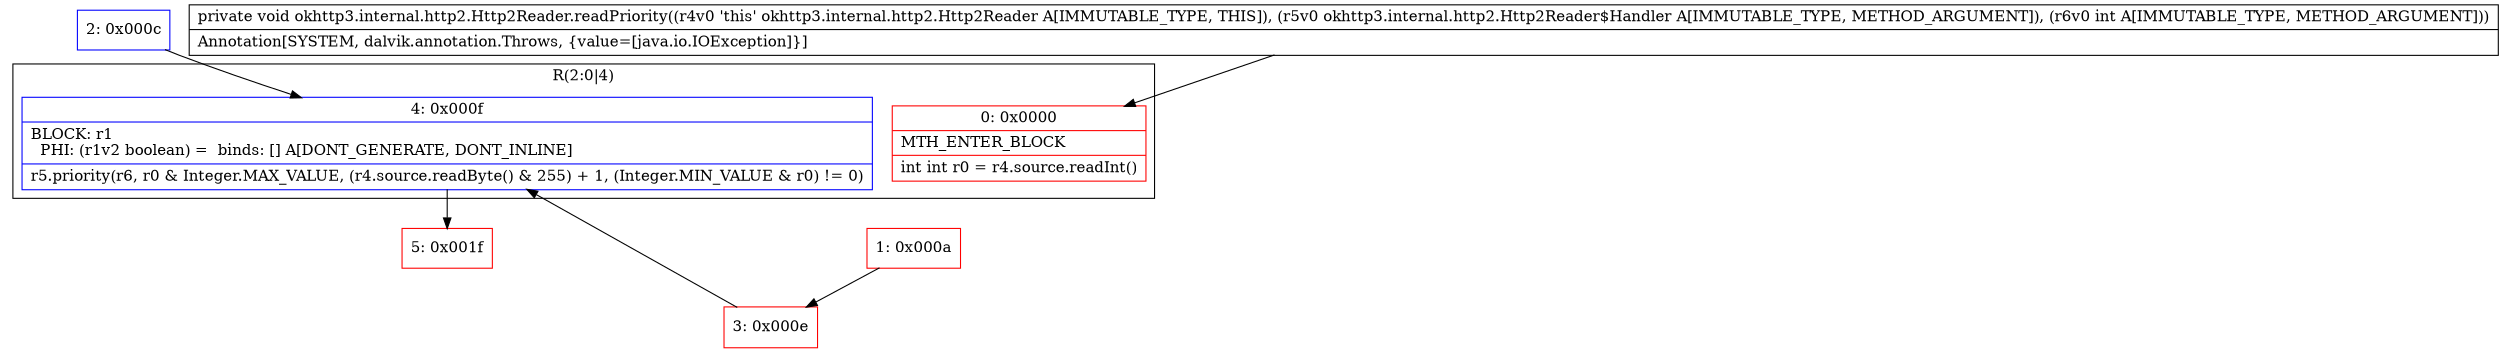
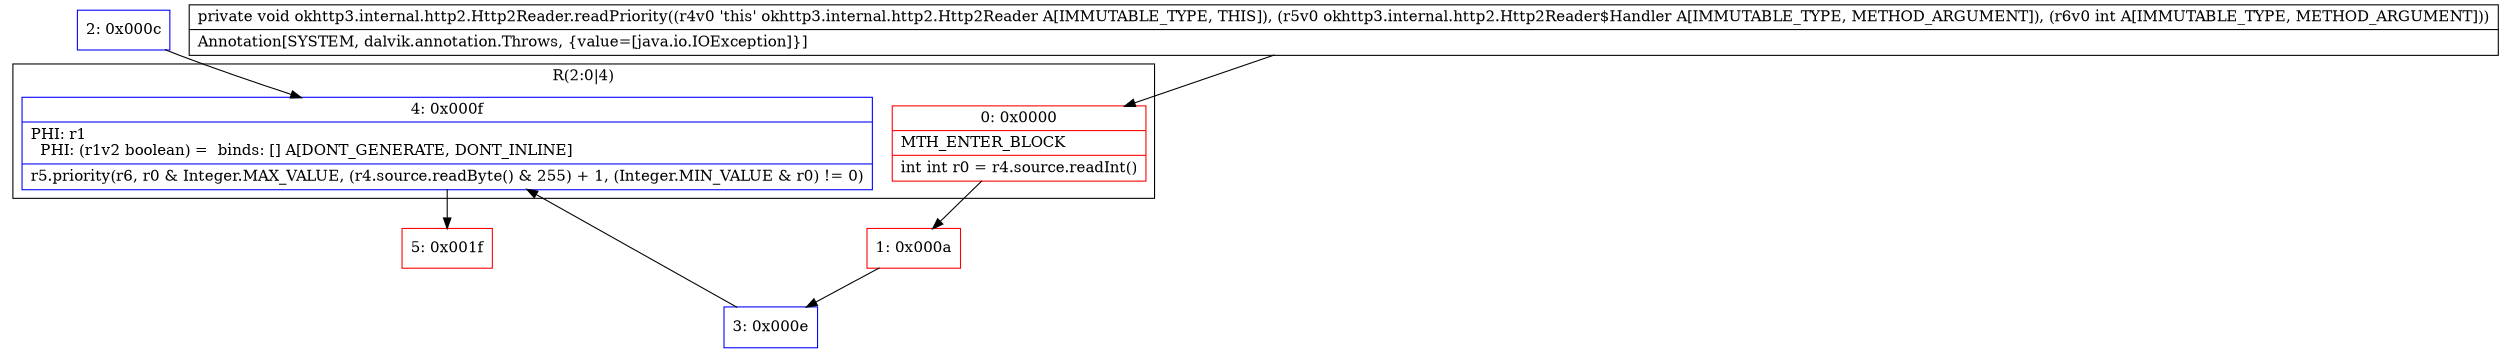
(75, 134) -> (61, 134)
none -> (957, 205)
(771, 327) -> (771, 327)
